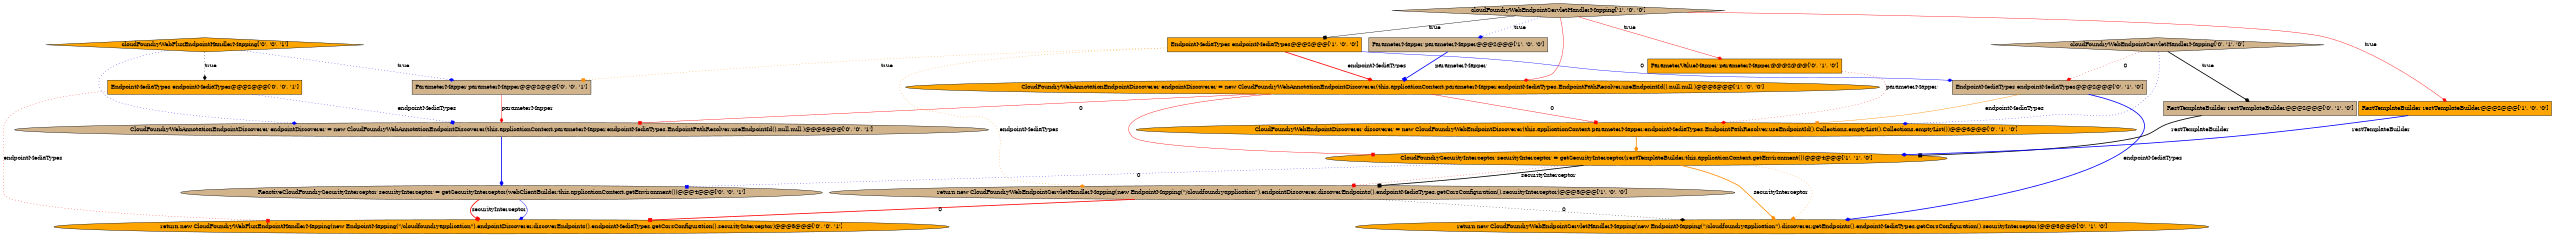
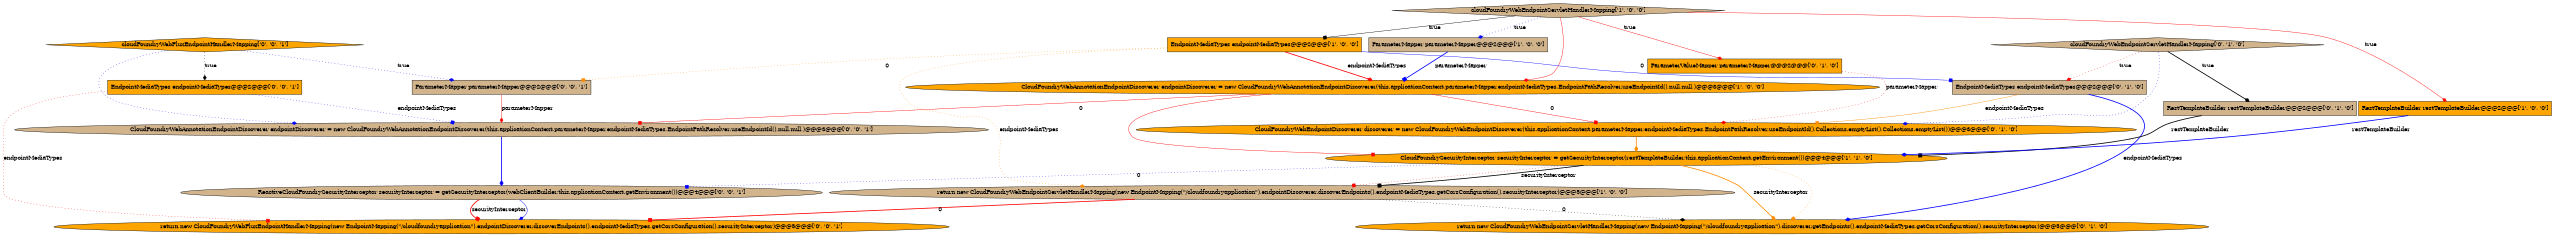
(887, 66) -> (887, 66)
(2125, 66) -> (2125, 66)
(1654, 74) -> (1654, 74)
